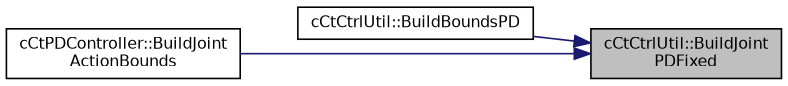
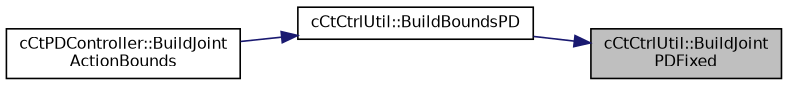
(407, 54) -> (261, 39)
